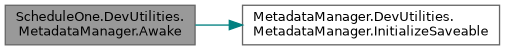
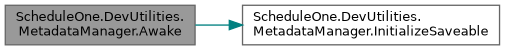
(371, 25) -> (371, 25)
